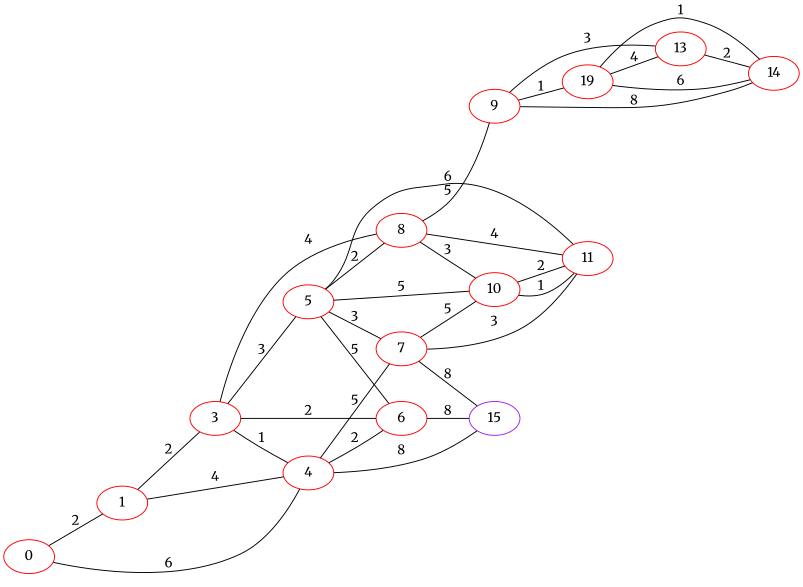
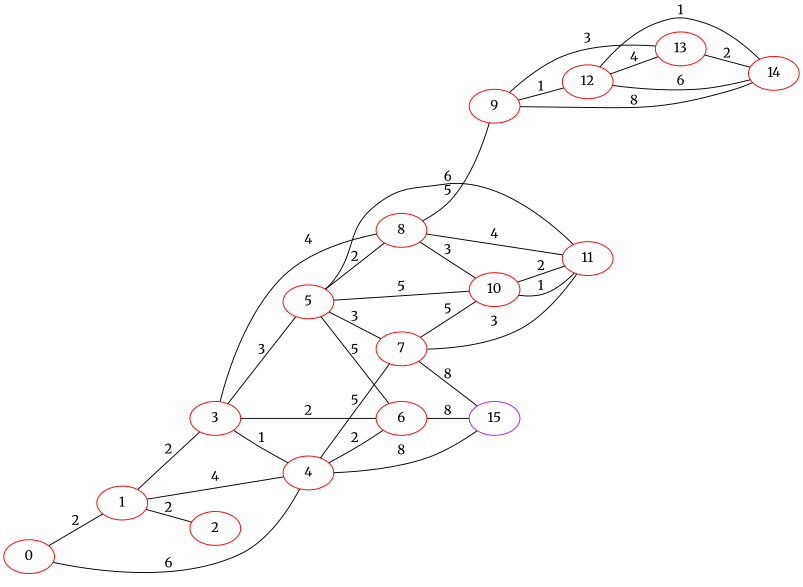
(588, 82) -> (588, 82)
none -> (215, 528)
